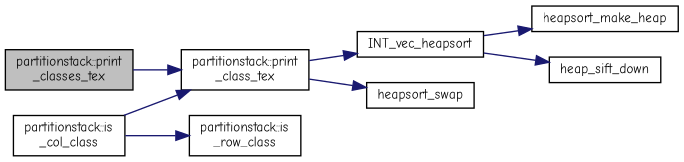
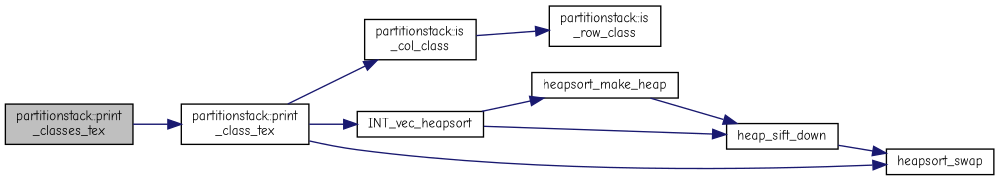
(151, 105) -> (326, 85)
none -> (687, 109)
none -> (856, 148)
